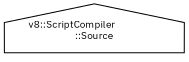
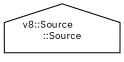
(94, 31) -> (62, 31)
